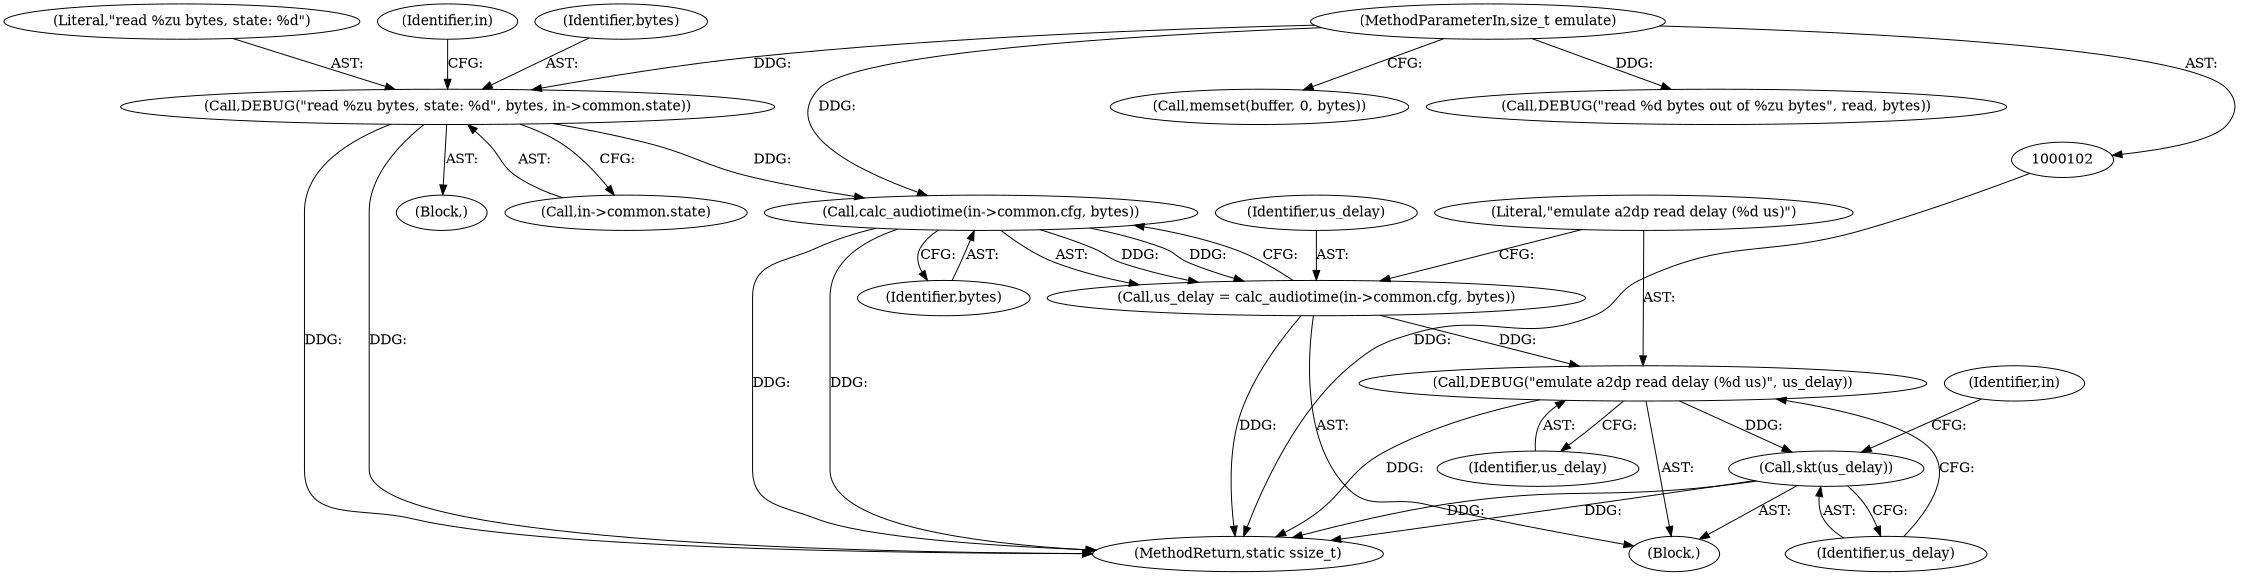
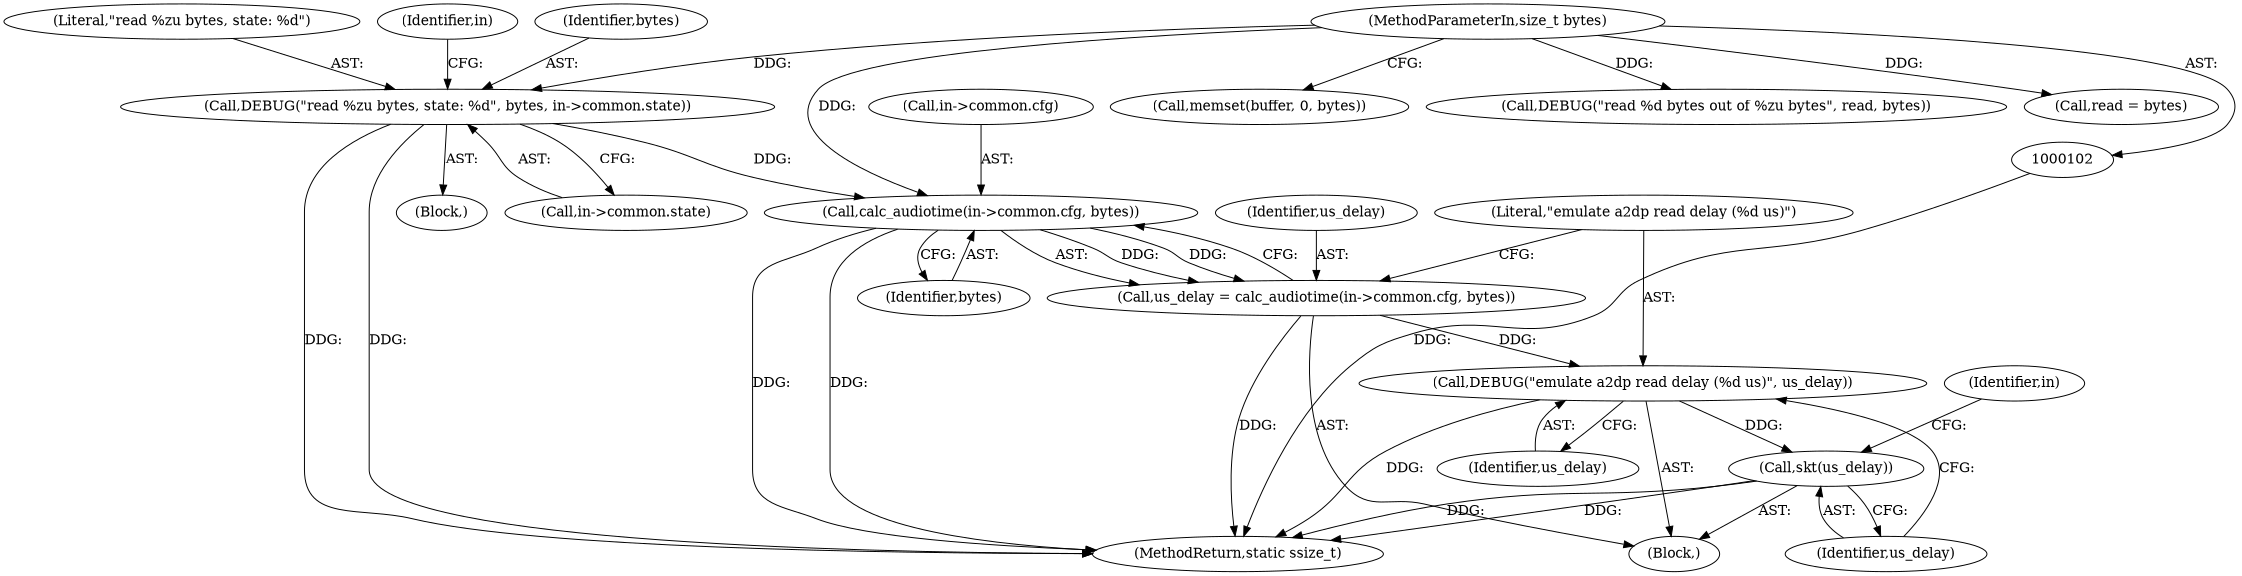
(1488, 22) -> (1488, 22)
none -> (981, 107)
none -> (2121, 107)
